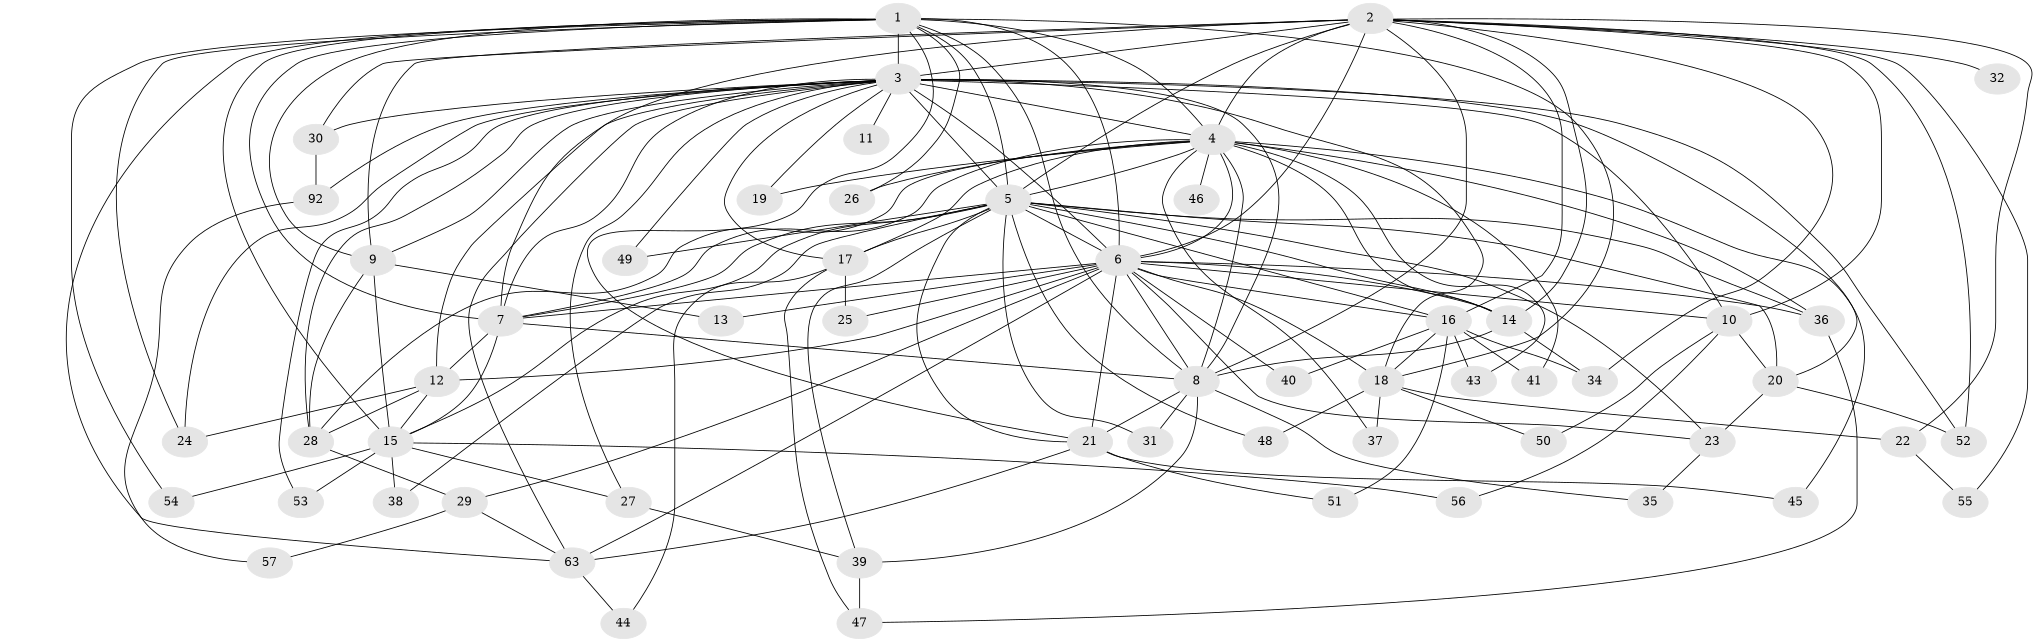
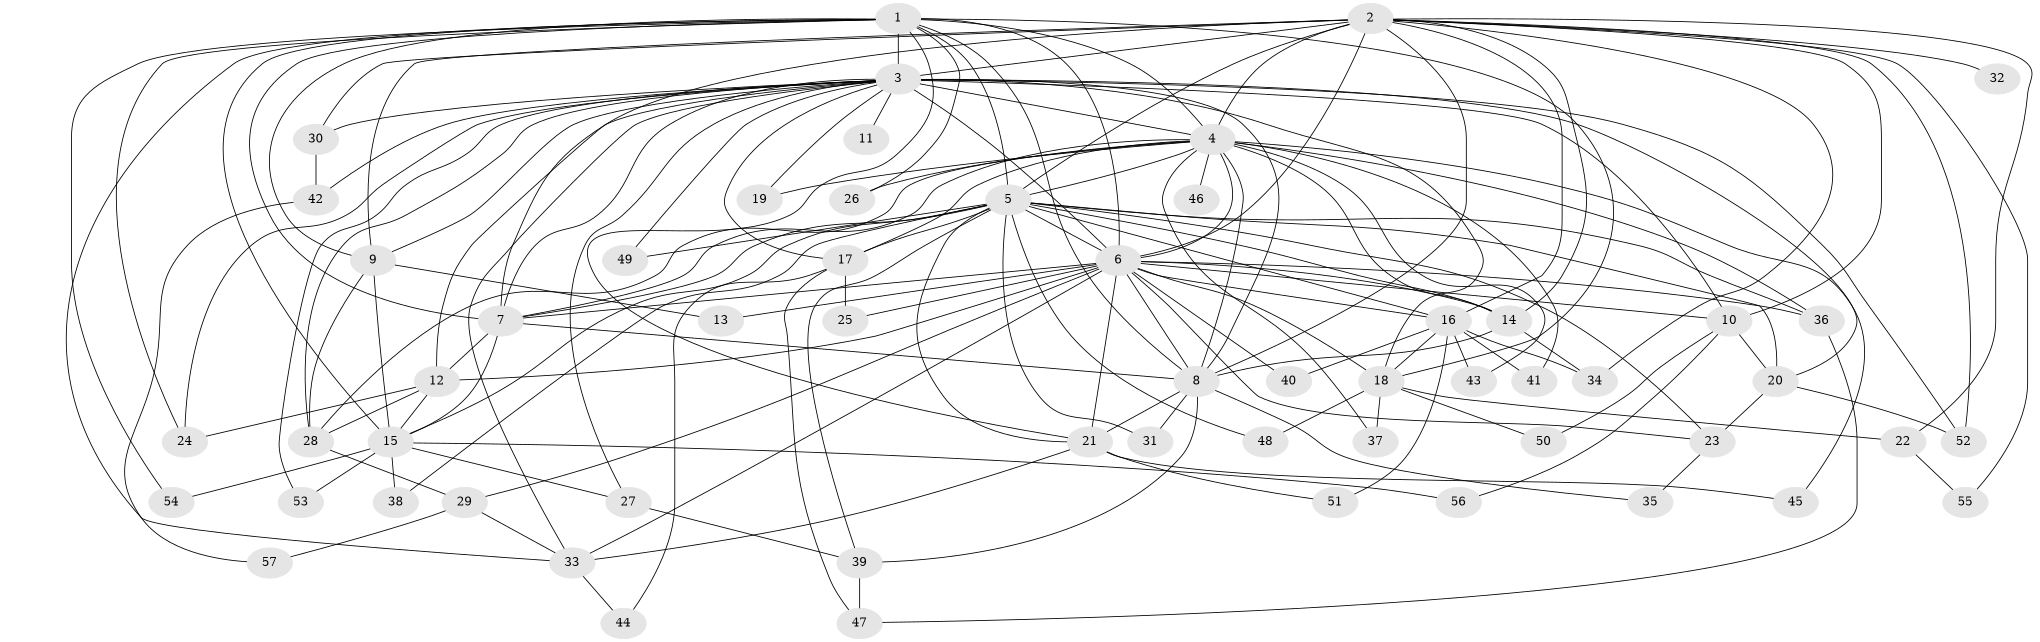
(953, 139) -> none
(316, 200) -> (316, 200)
(572, 563) -> (572, 563)
